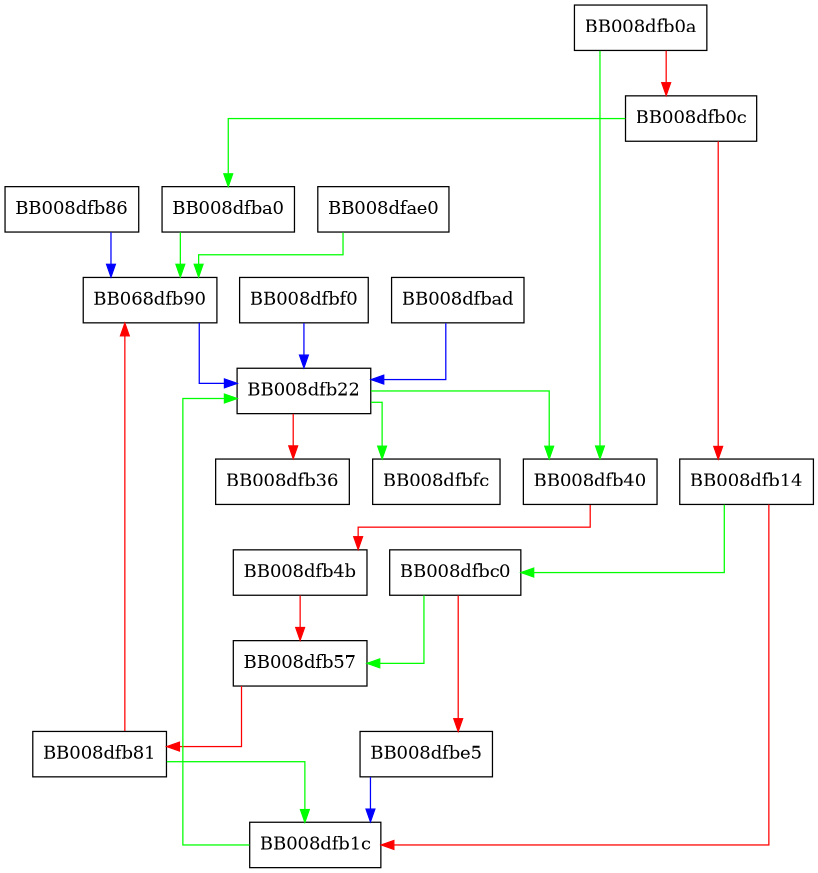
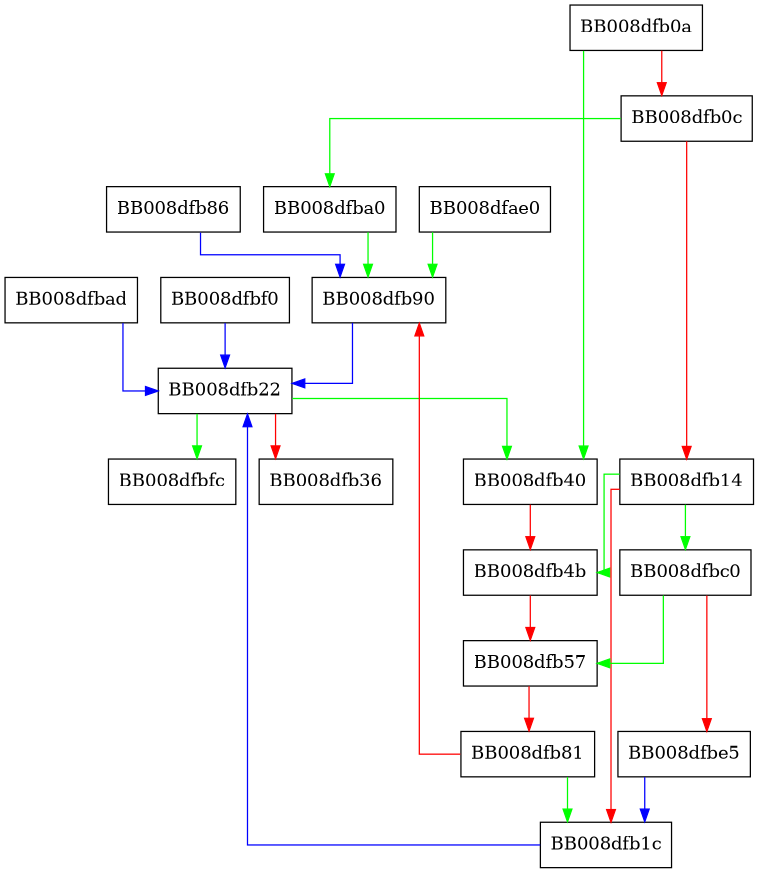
(150, 300) -> (379, 300)
none -> (604, 516)
(183, 634) -> (247, 782)
